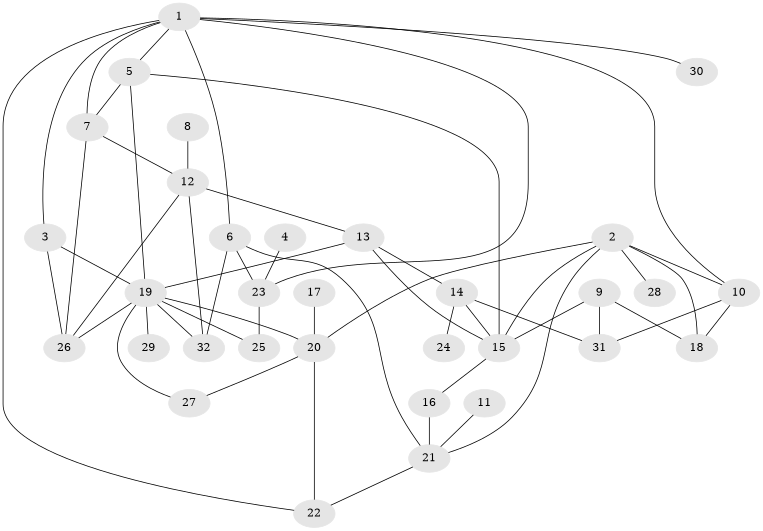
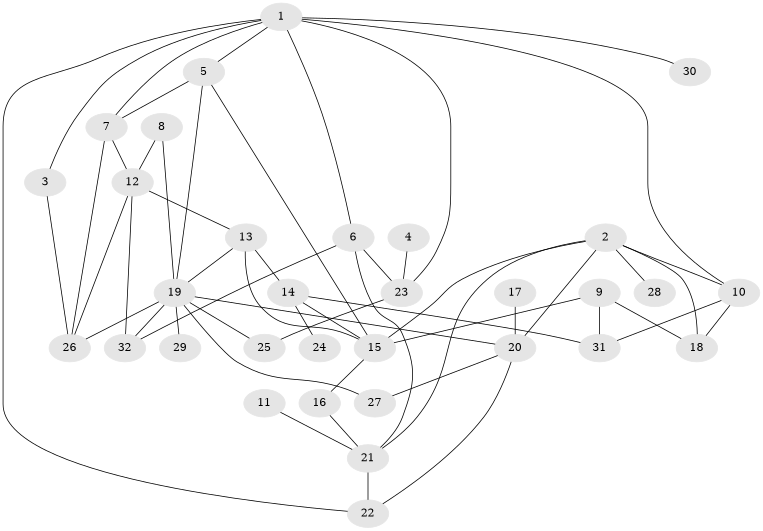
(96, 265) -> (168, 210)
